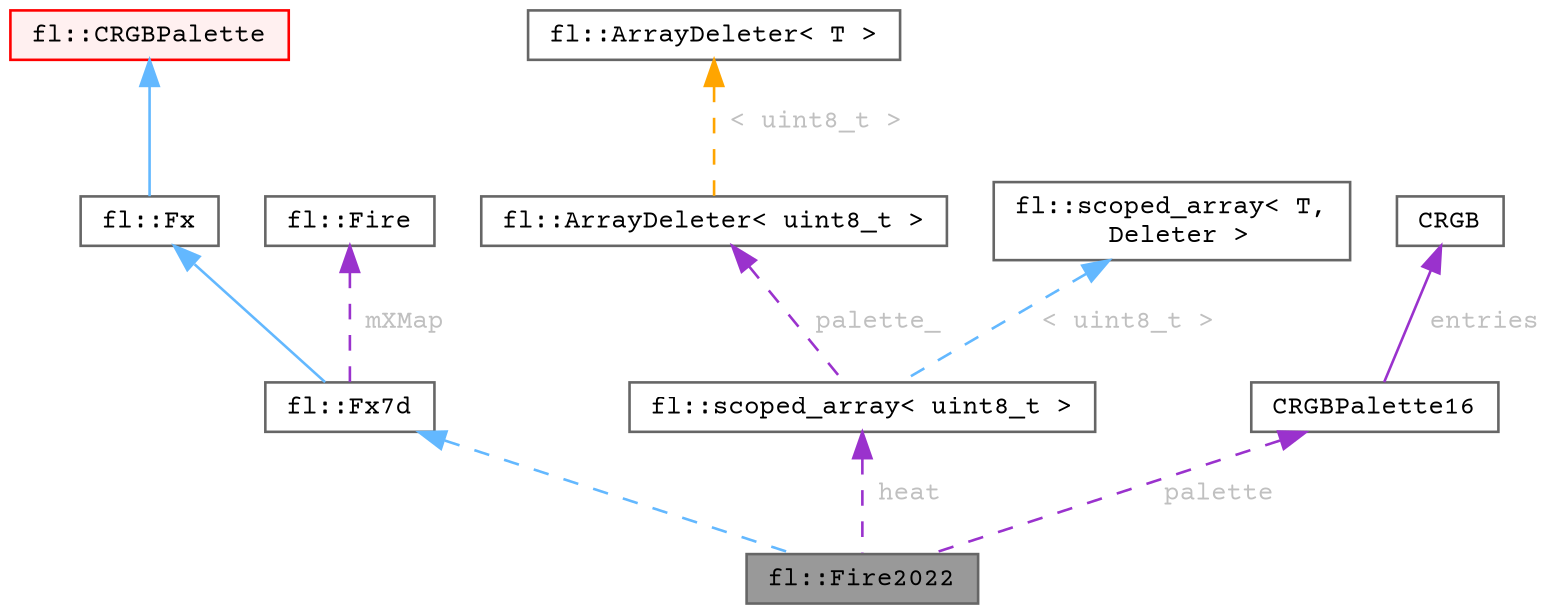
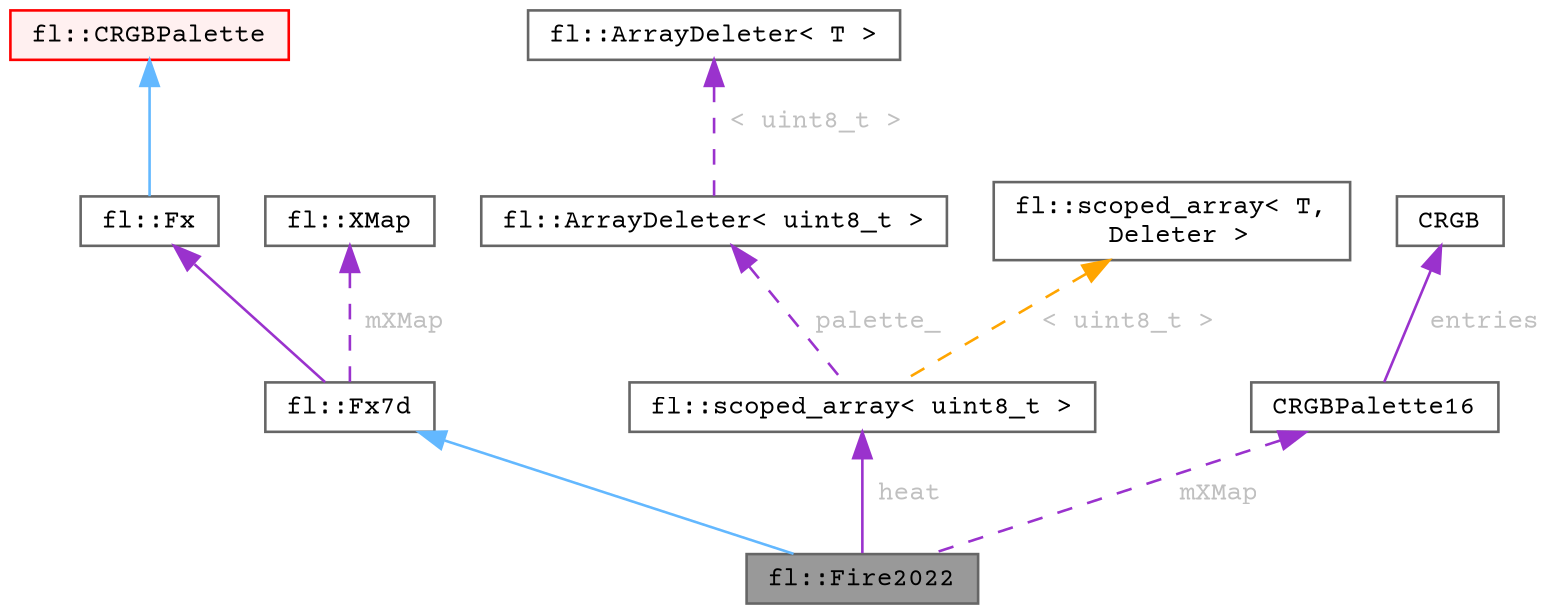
(714, 141) -> (714, 141)
(350, 221) -> (350, 221)
(260, 323) -> (260, 323)
(993, 328) -> (993, 328)
(1212, 493) -> (1212, 493)
(619, 497) -> (619, 497)
(862, 506) -> (862, 506)
